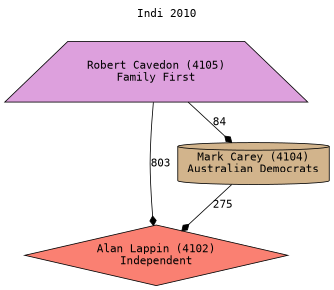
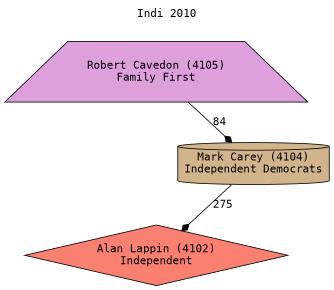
(150, 159) -> none
(254, 164) -> (254, 164)
